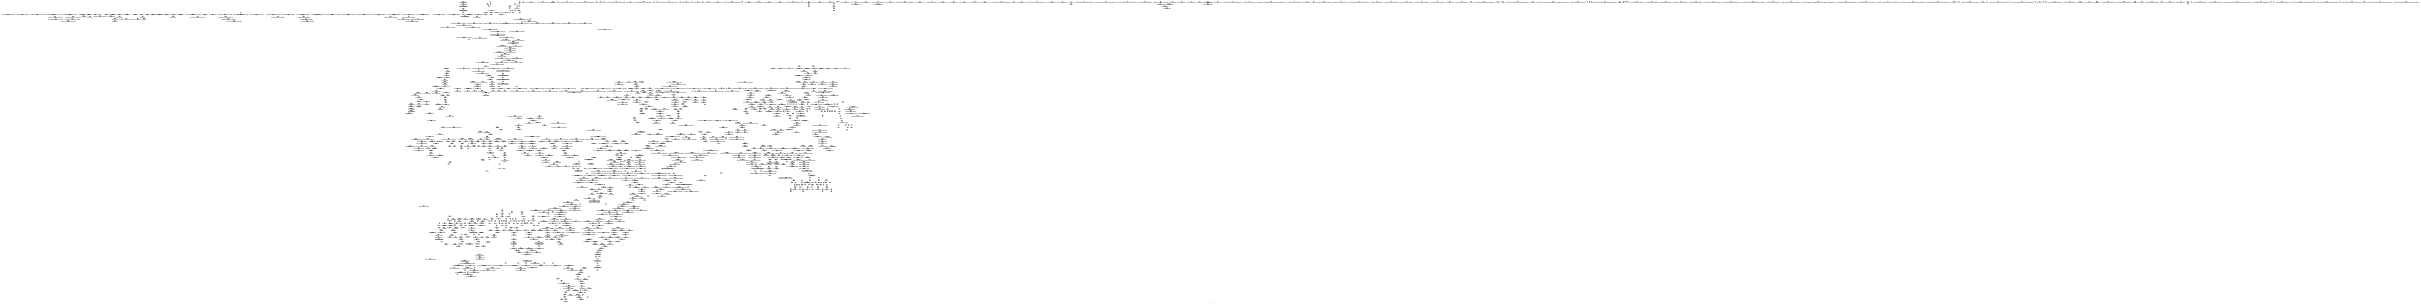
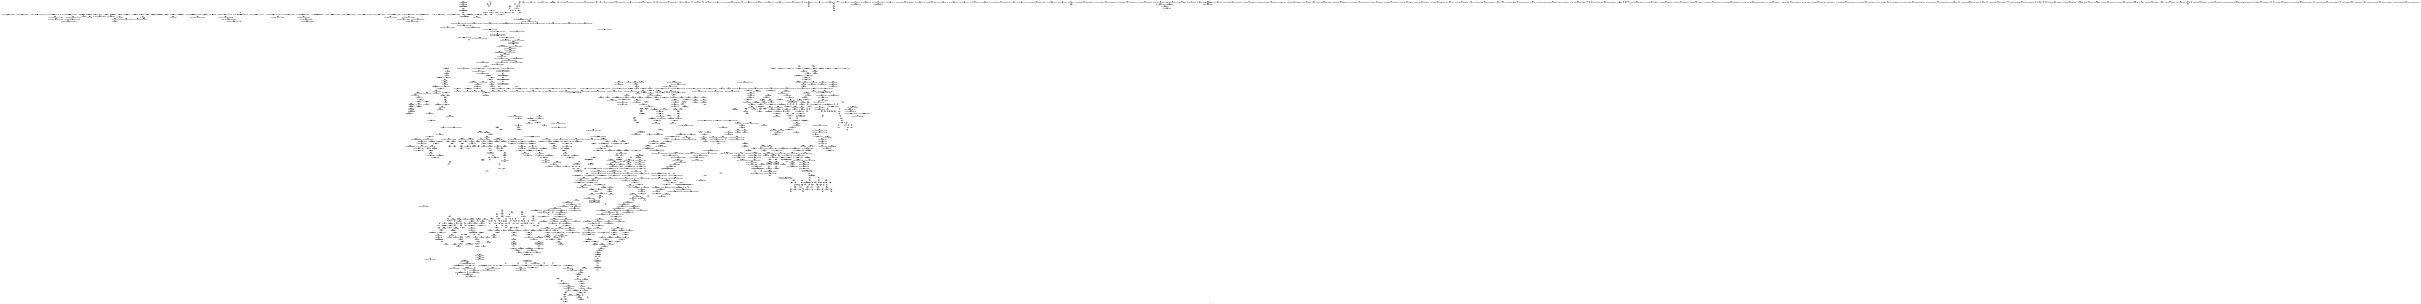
none -> (585, 185)
